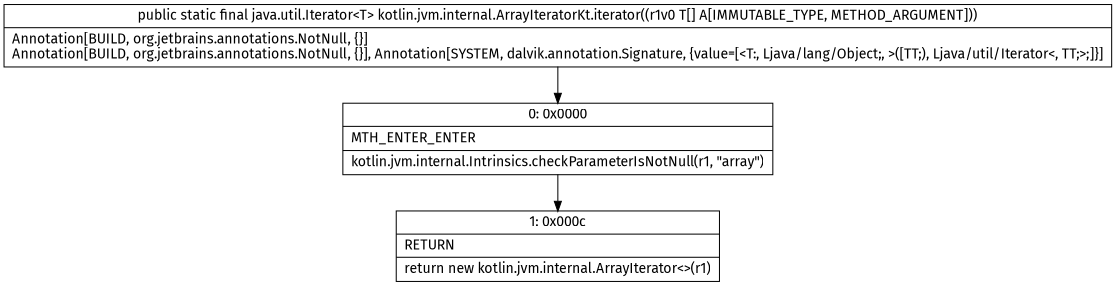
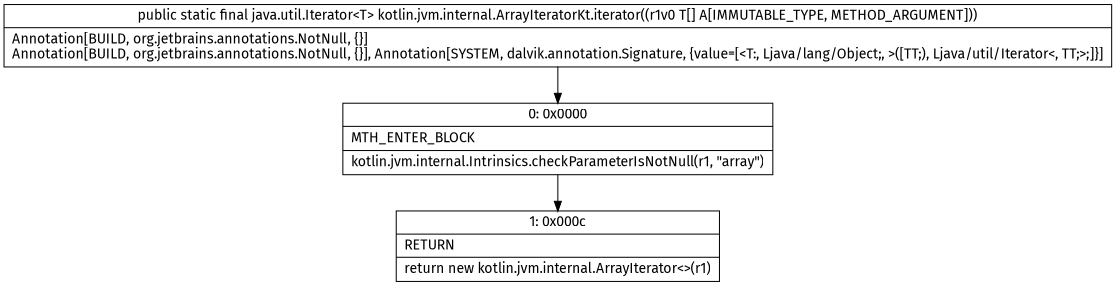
(413, 138) -> (413, 138)
